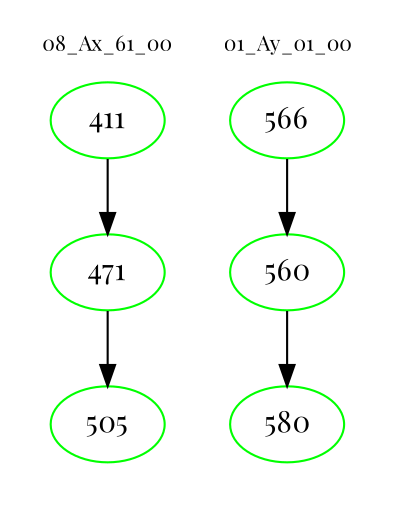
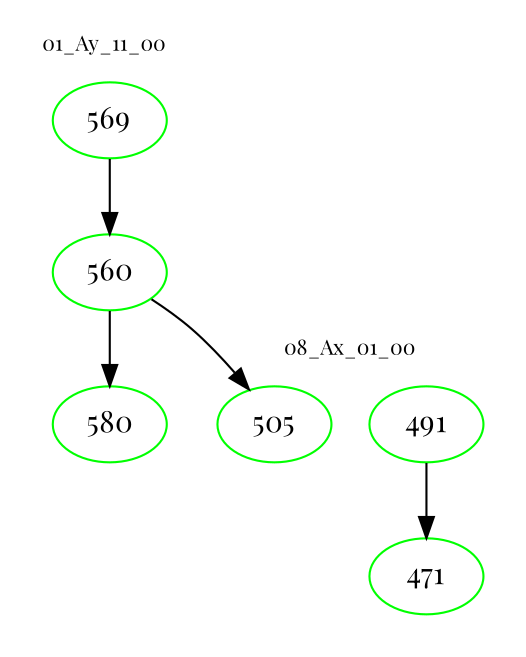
(108, 45) -> (350, 349)
(288, 45) -> (104, 45)
(108, 120) -> (426, 424)
(287, 120) -> (110, 120)
(108, 338) -> (214, 350)
